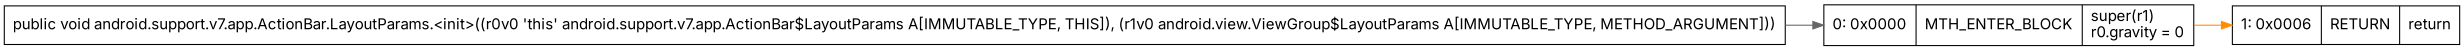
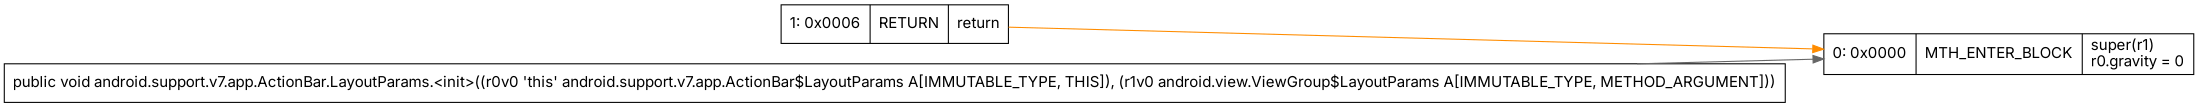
(2208, 25) -> (1411, 38)
